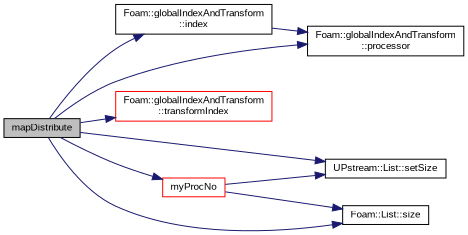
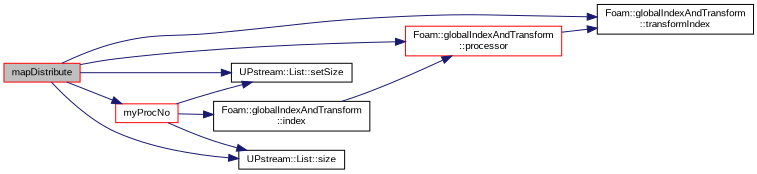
none -> (575, 31)
(386, 41) -> (484, 41)
(87, 73) -> (191, 114)
(194, 106) -> (675, 19)
(42, 128) -> (42, 73)
(386, 215) -> (292, 160)
